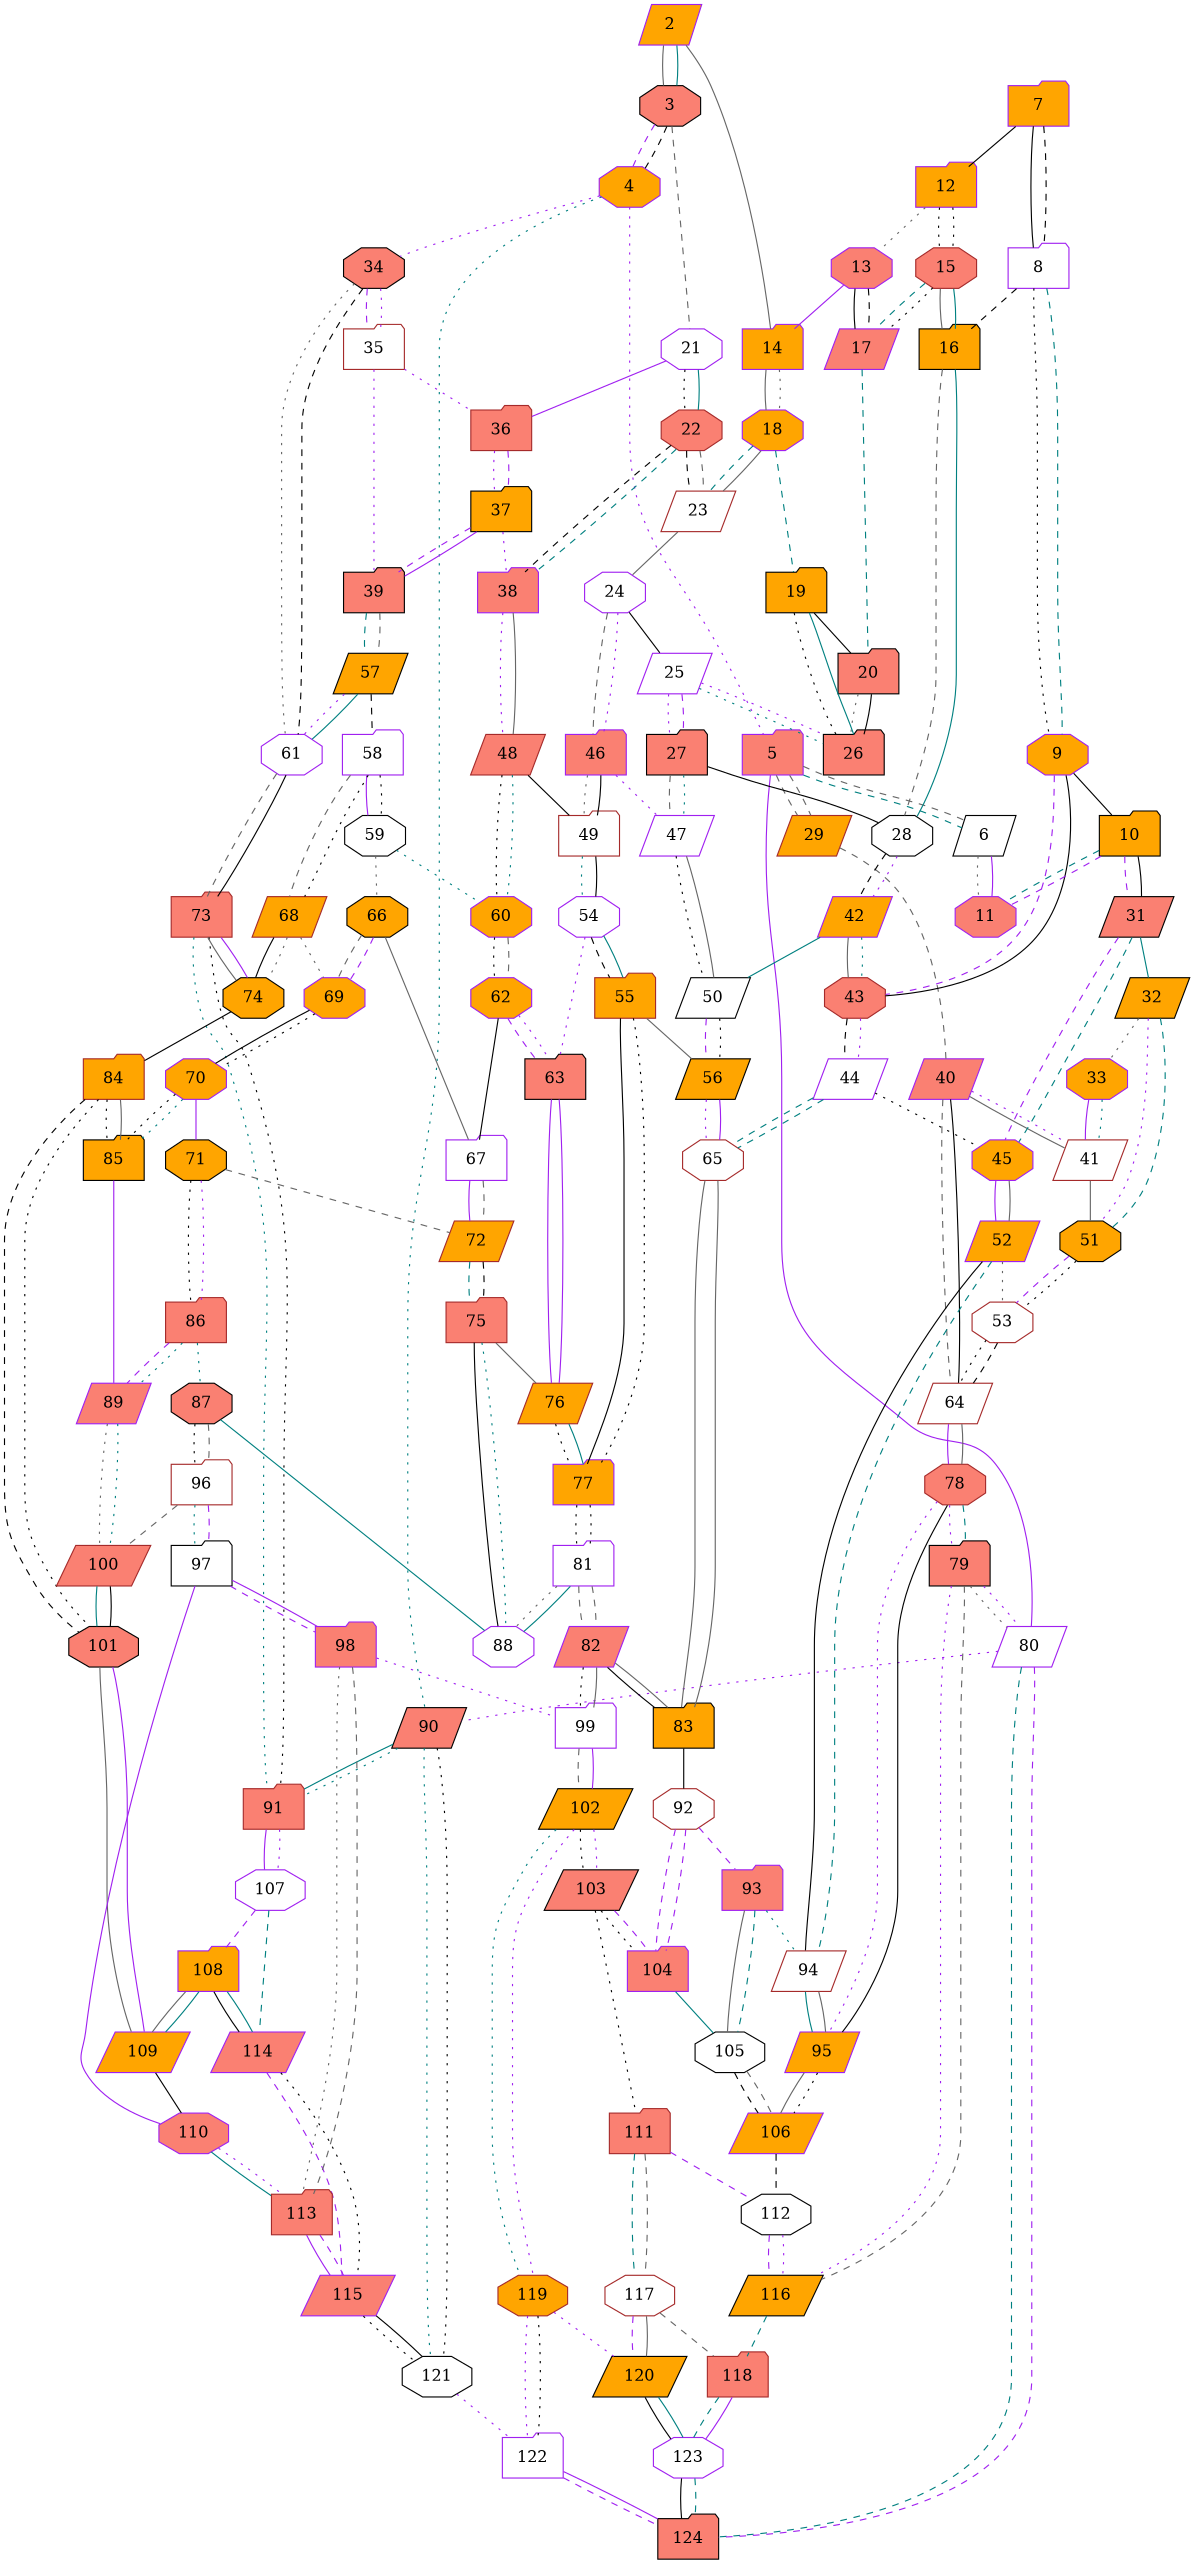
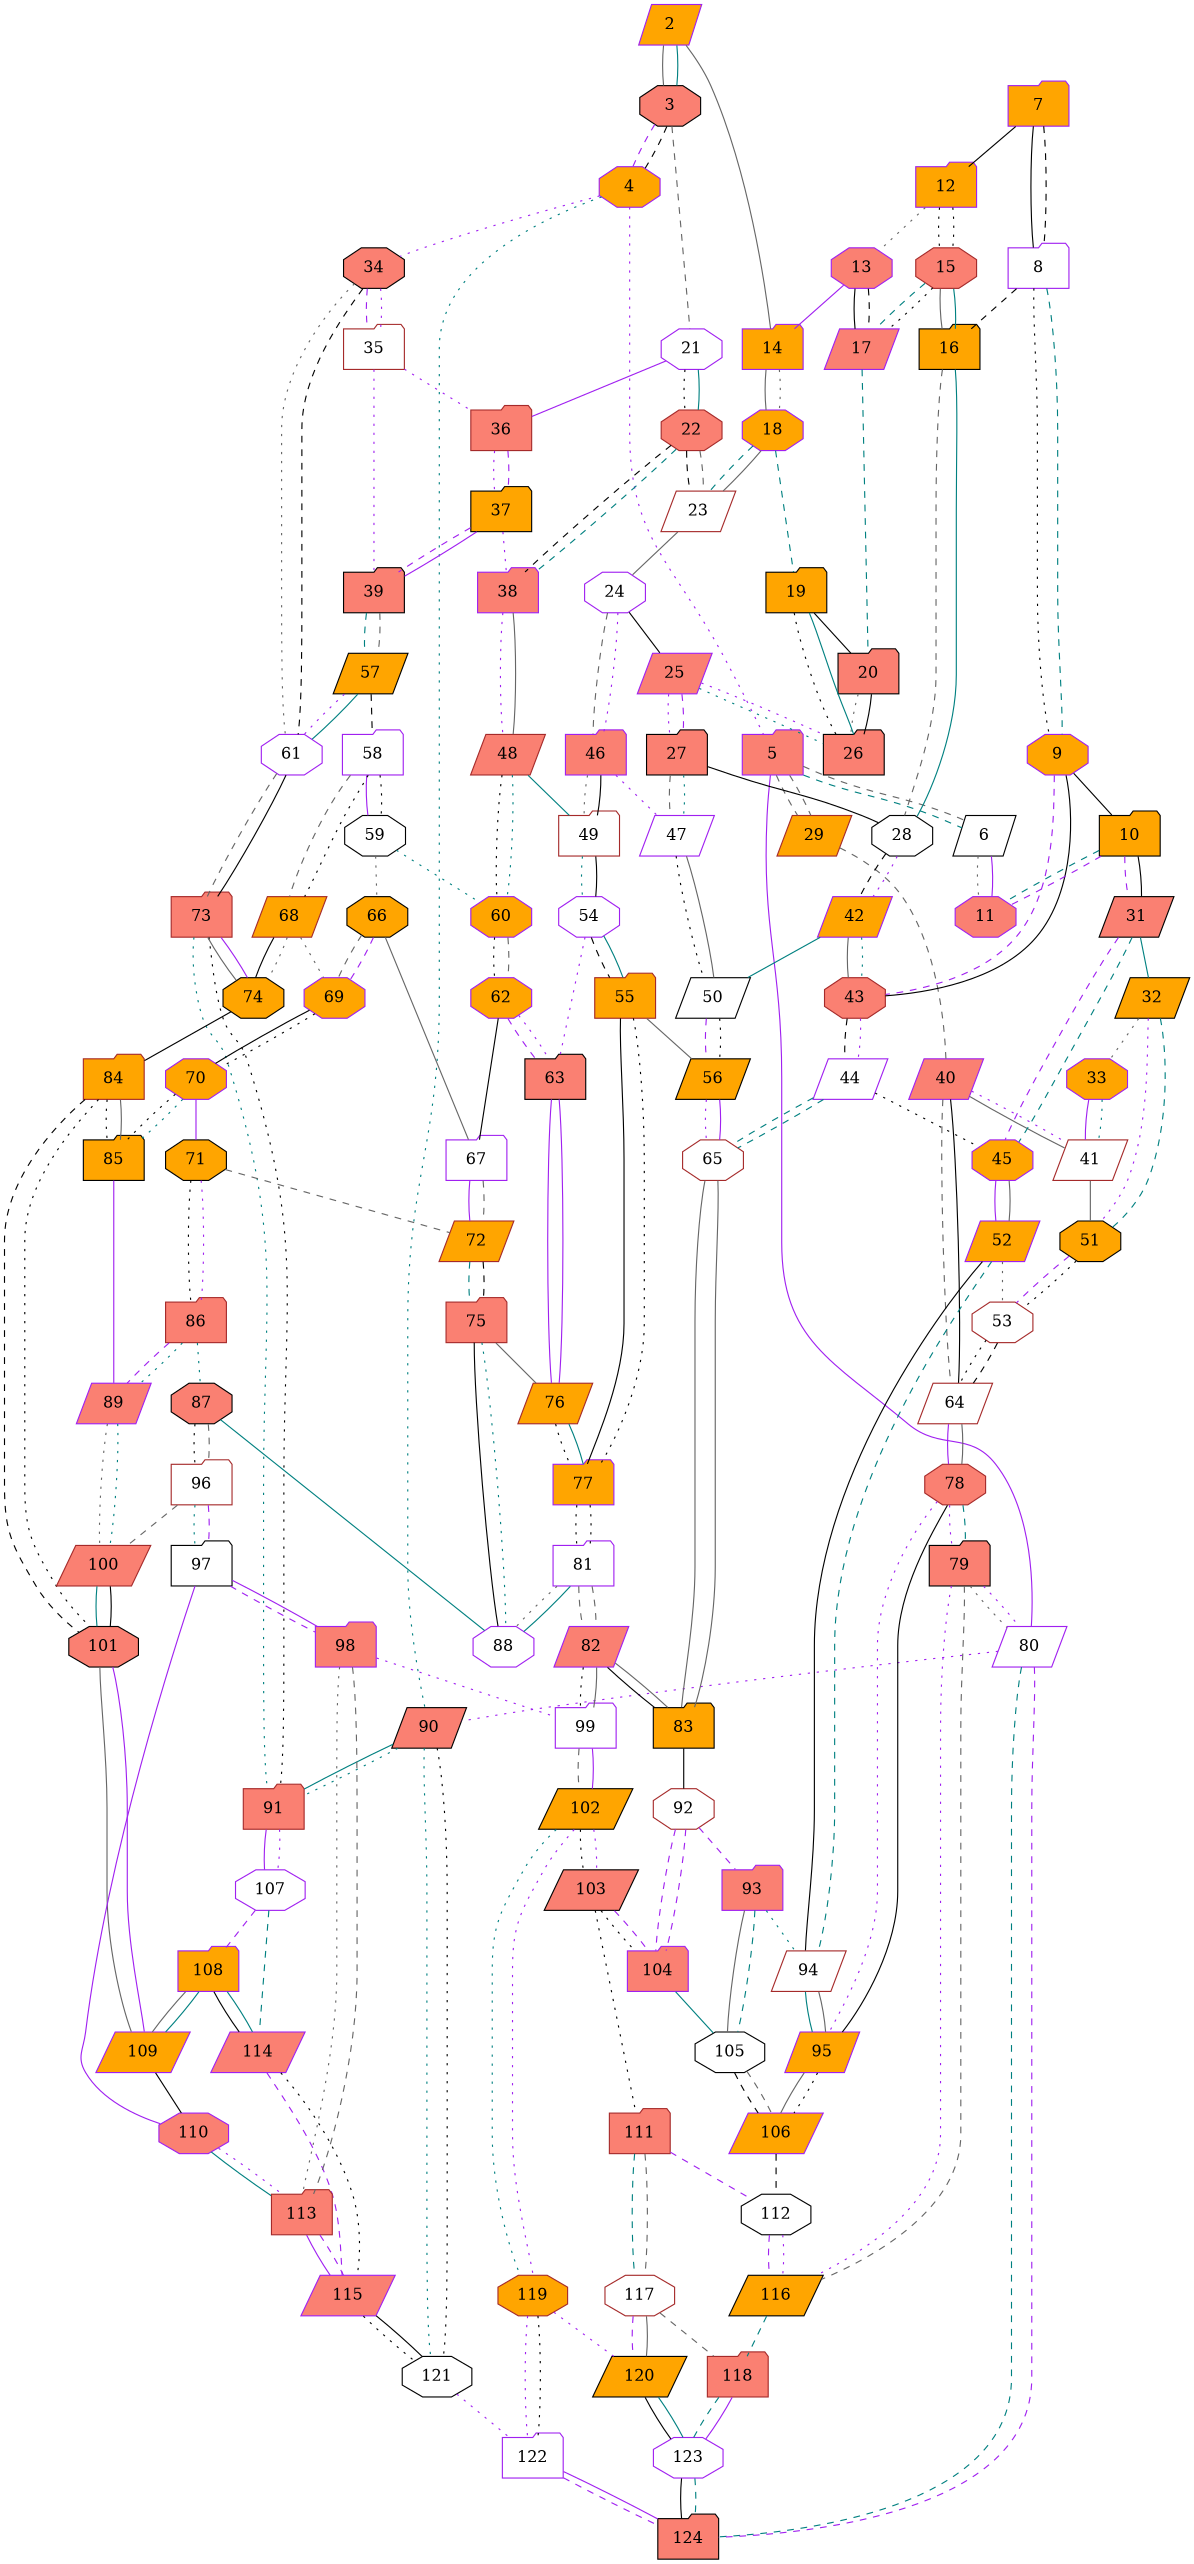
(675, 674) -> (675, 674)
(549, 795) -> (549, 795)
